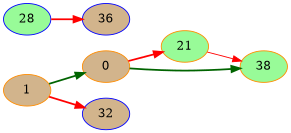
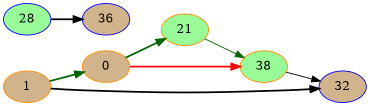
(62, 19) -> (62, 19)
(220, 55) -> (220, 46)
(141, 58) -> (141, 50)
(181, 71) -> (181, 67)
none -> (299, 76)
(62, 101) -> (181, 92)
